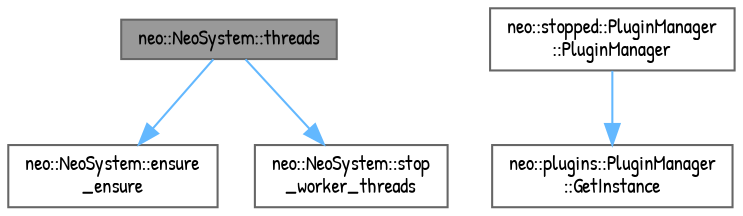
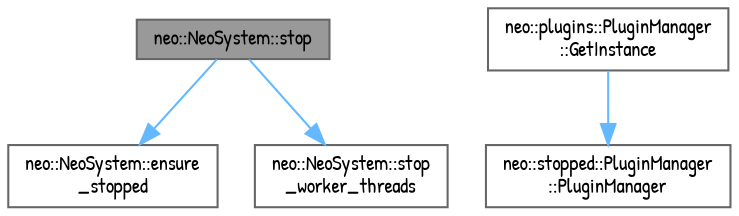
(229, 39) -> (233, 39)
(612, 97) -> (608, 97)
(113, 176) -> (113, 176)
